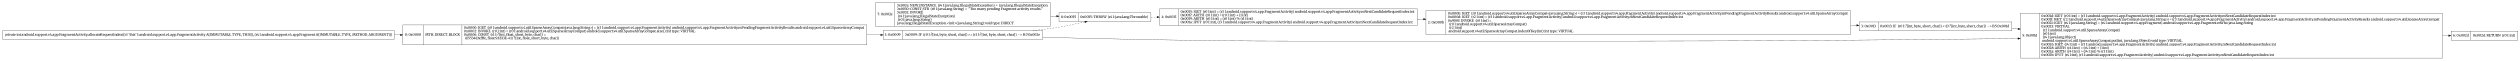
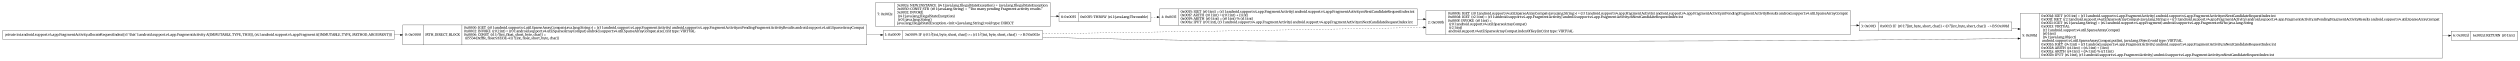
(1470, 21) -> (1470, 21)
(1059, 27) -> (1233, 31)
(2494, 36) -> (2494, 36)
